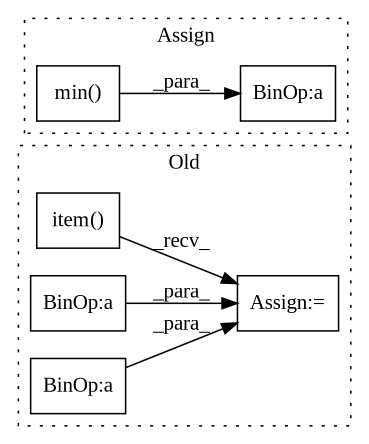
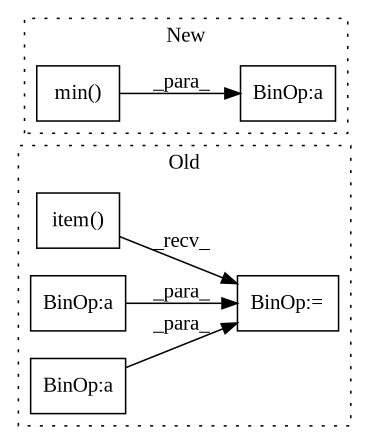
(186, 36) -> (186, 36)
(288, 303) -> (288, 303)
